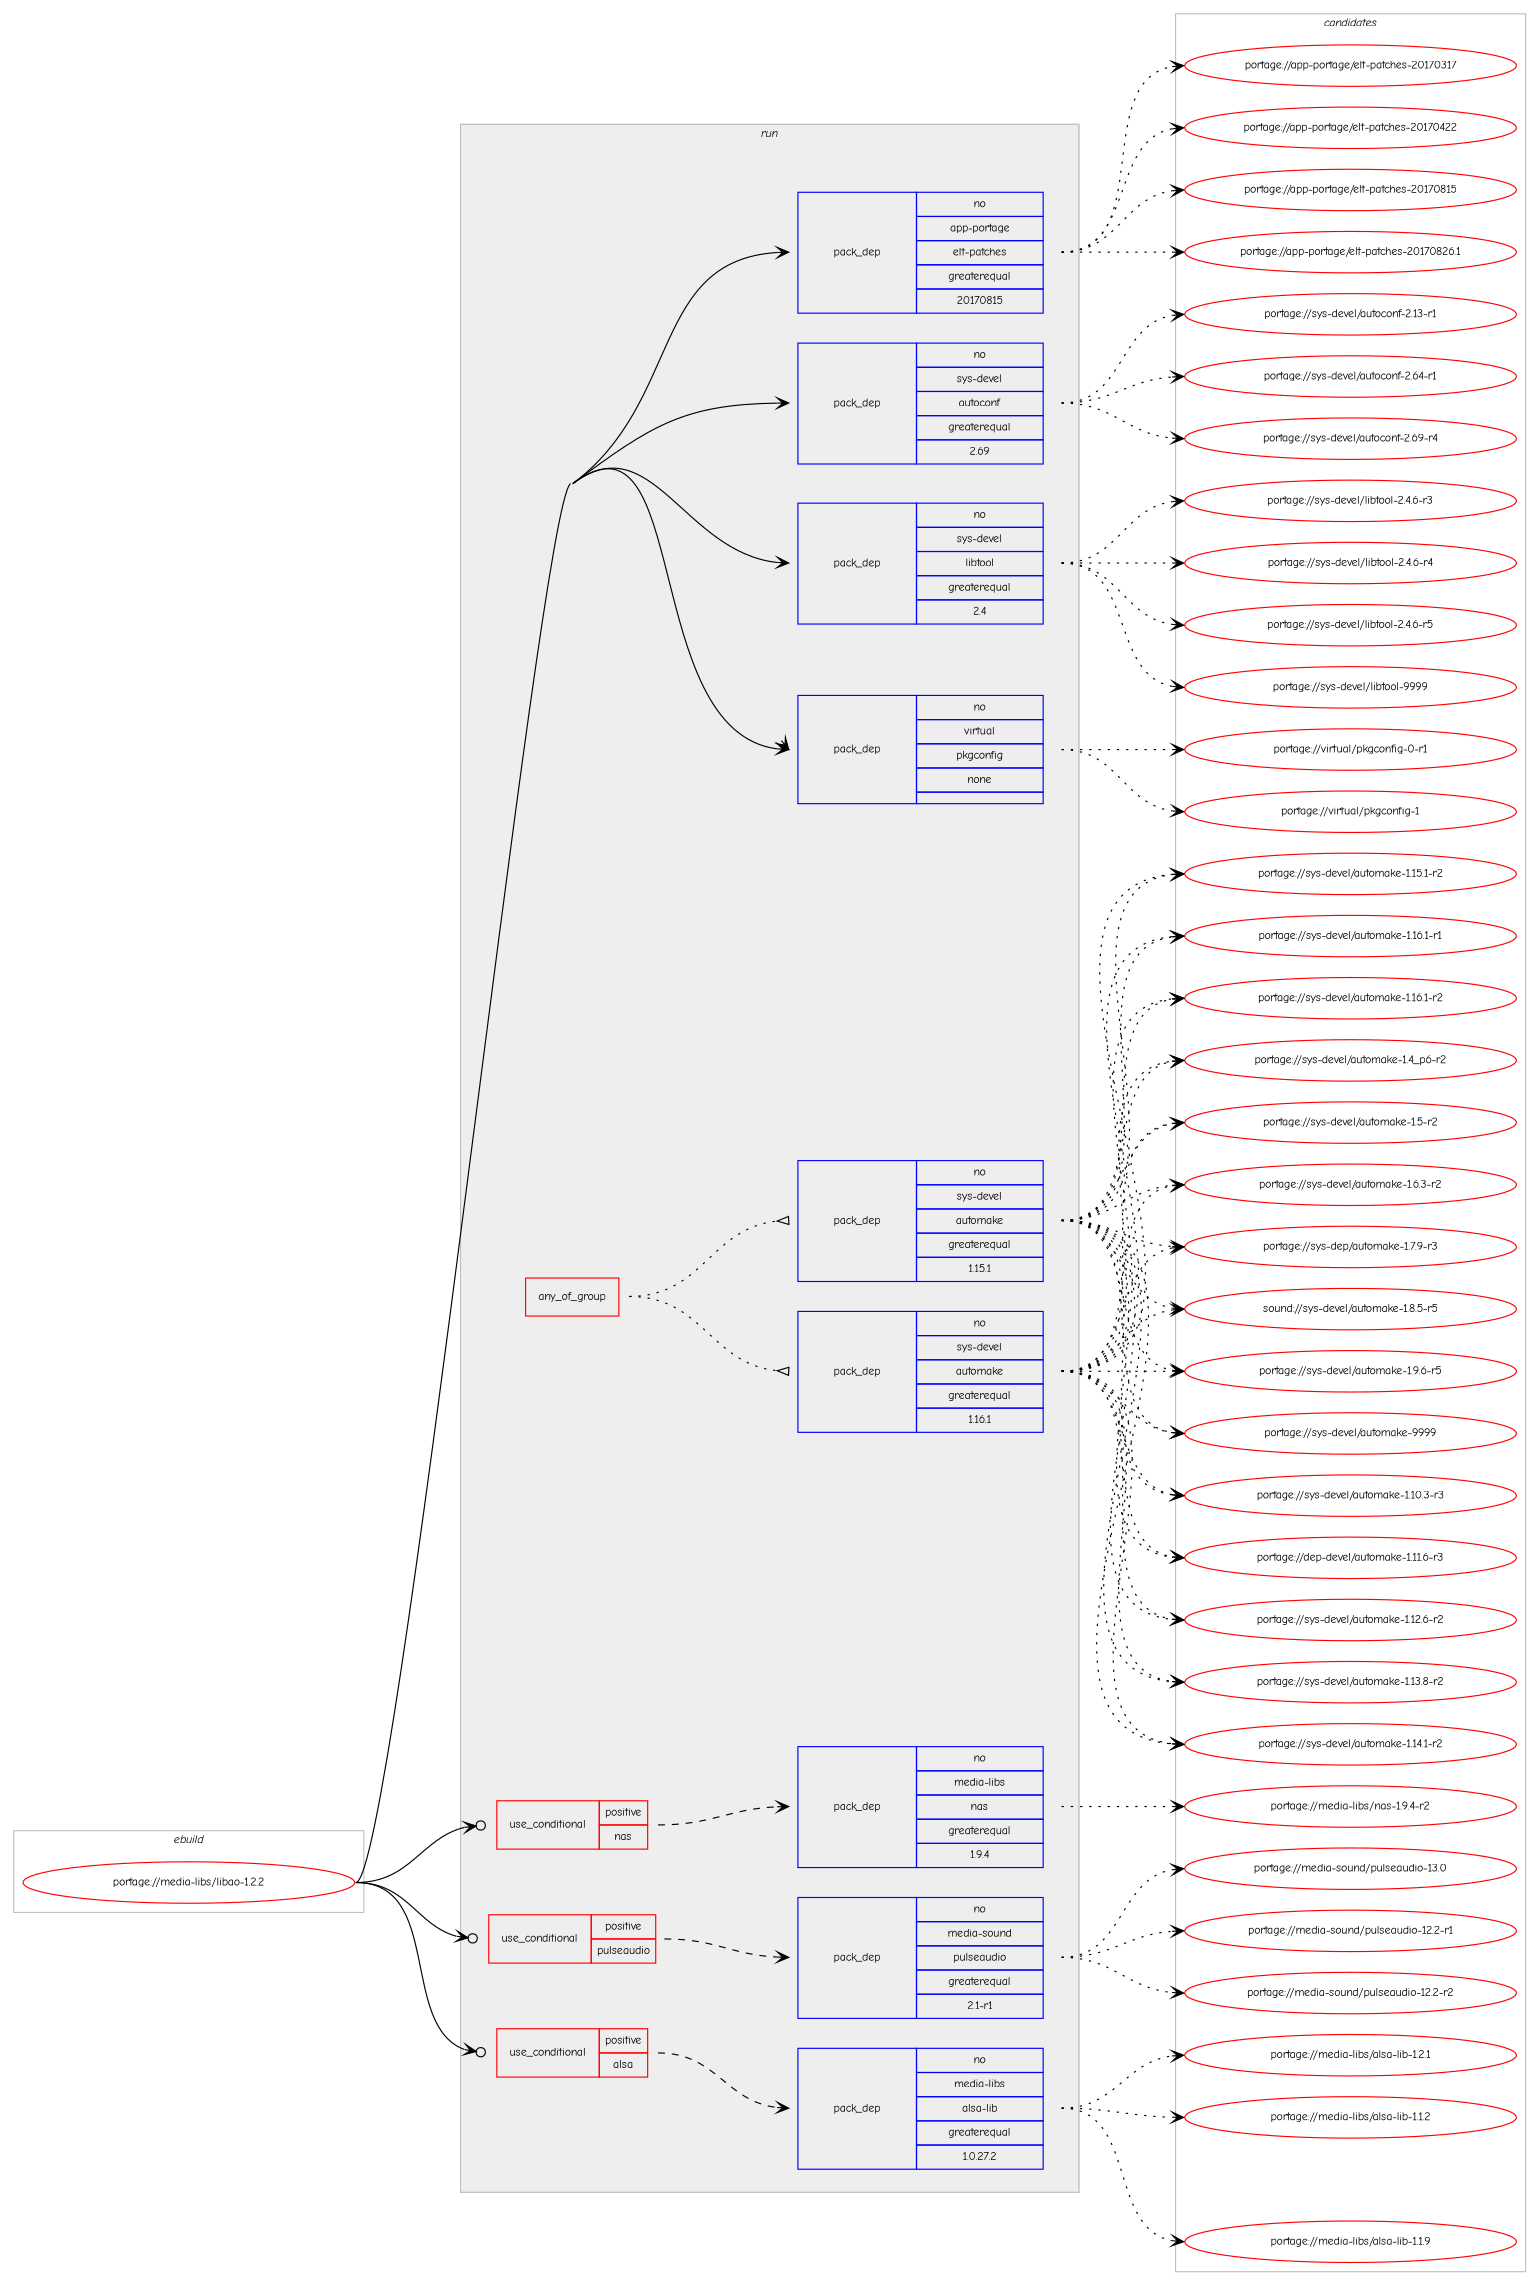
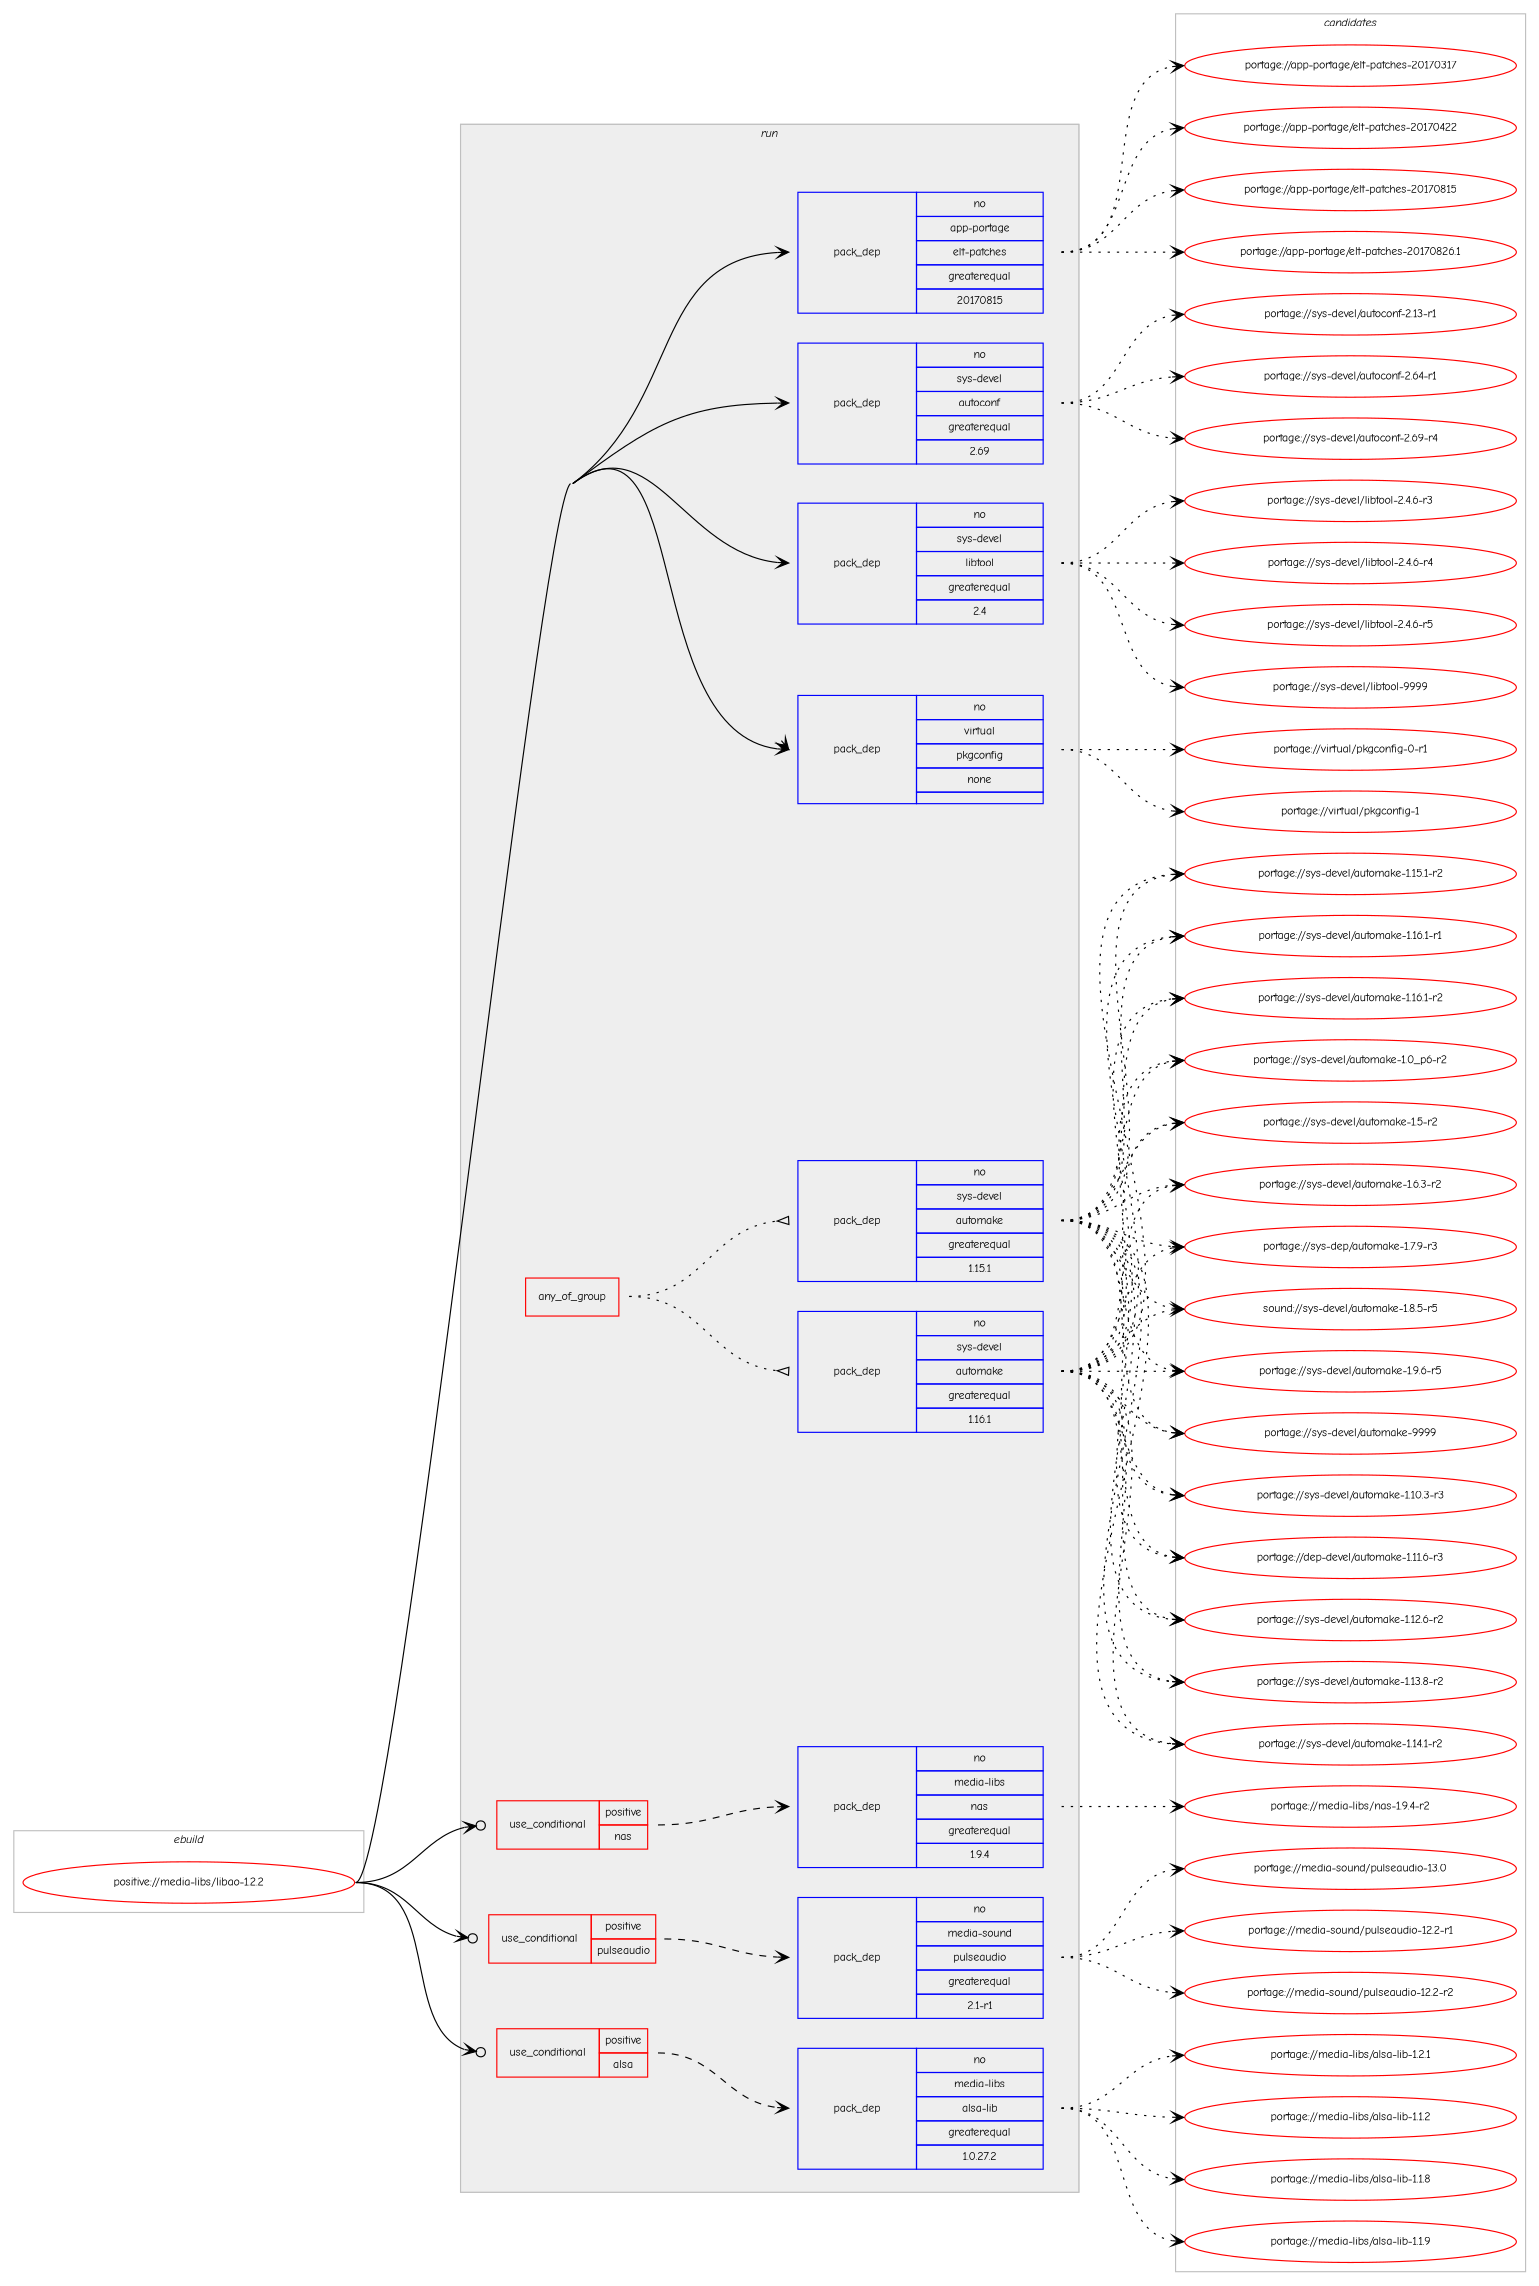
(1351, 1060) -> (1351, 1060)
(189, 1883) -> (189, 1883)
none -> (1351, 2180)
